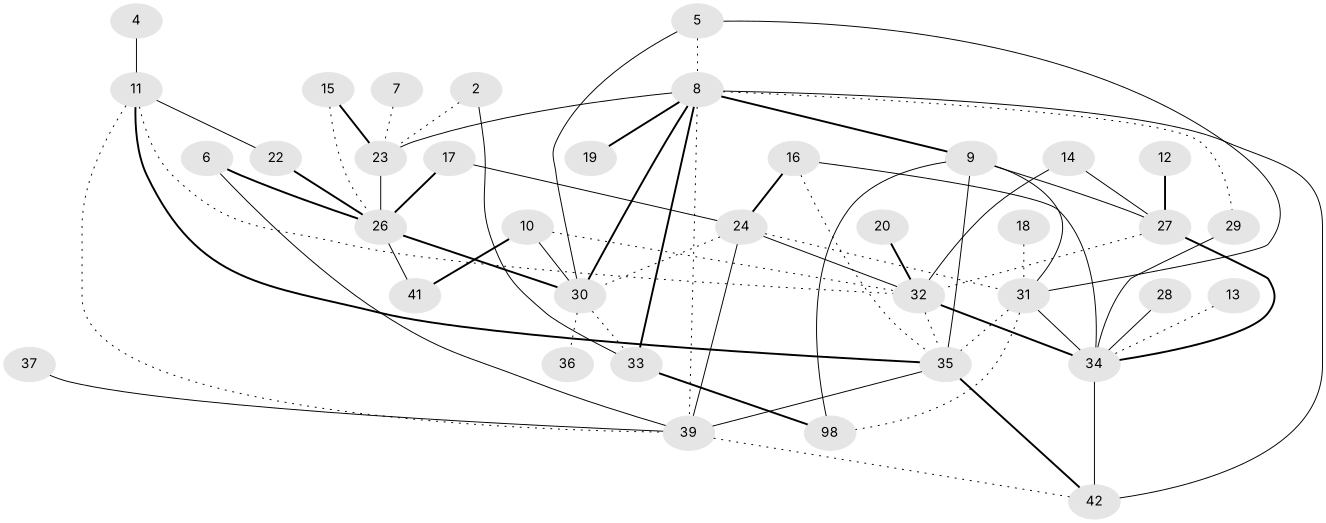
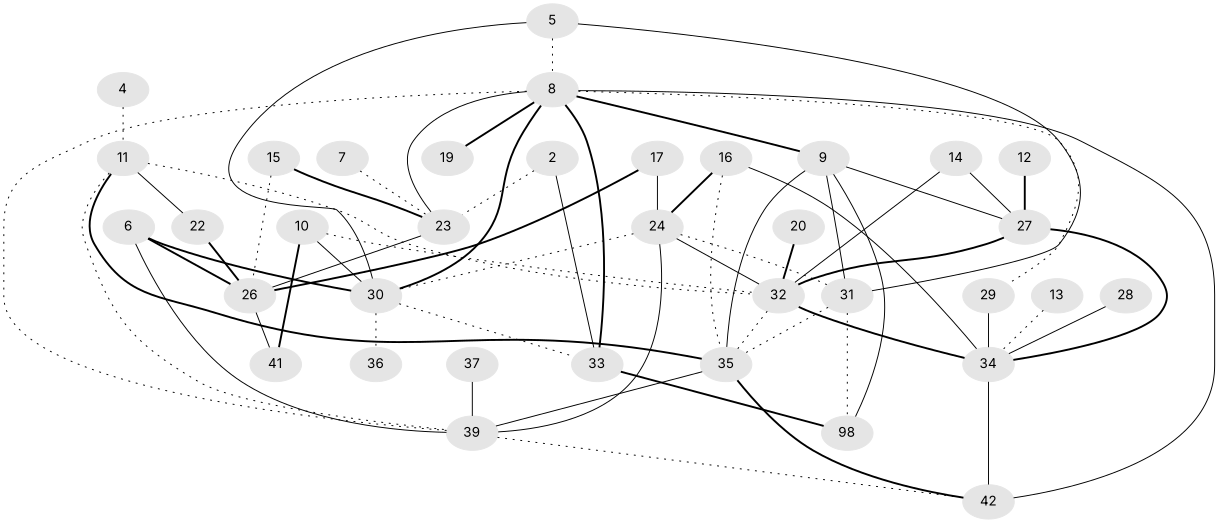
(136, 55) -> (123, 123)
(1024, 227) -> none
(465, 256) -> (249, 269)
(1042, 261) -> (906, 260)
(1059, 330) -> none
